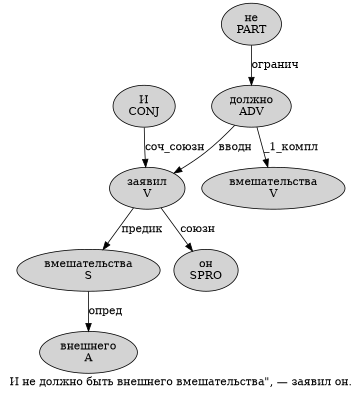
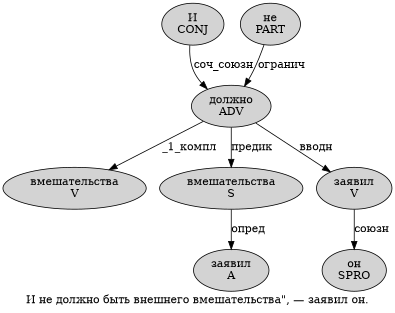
(145, 143) -> (192, 65)
(121, 226) -> (231, 143)
(89, 352) -> (231, 270)
